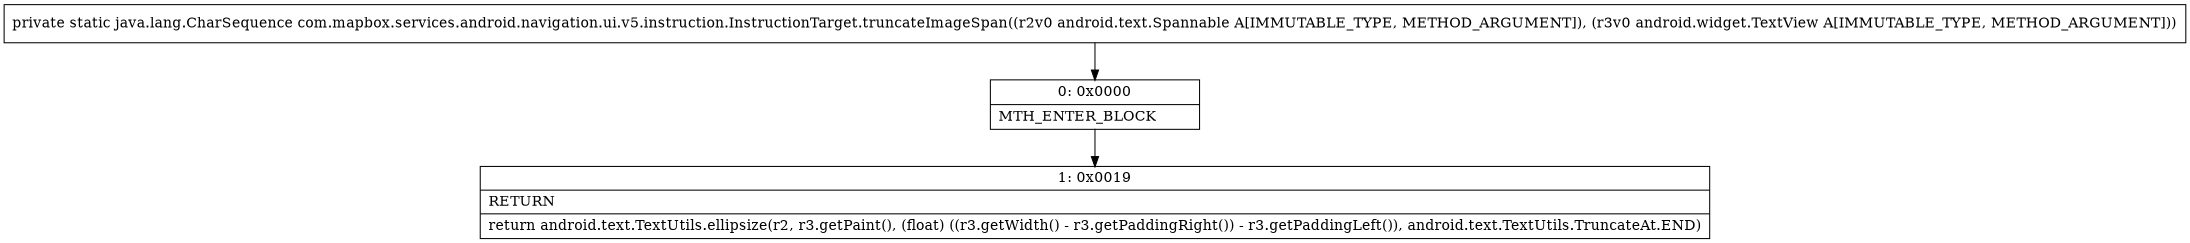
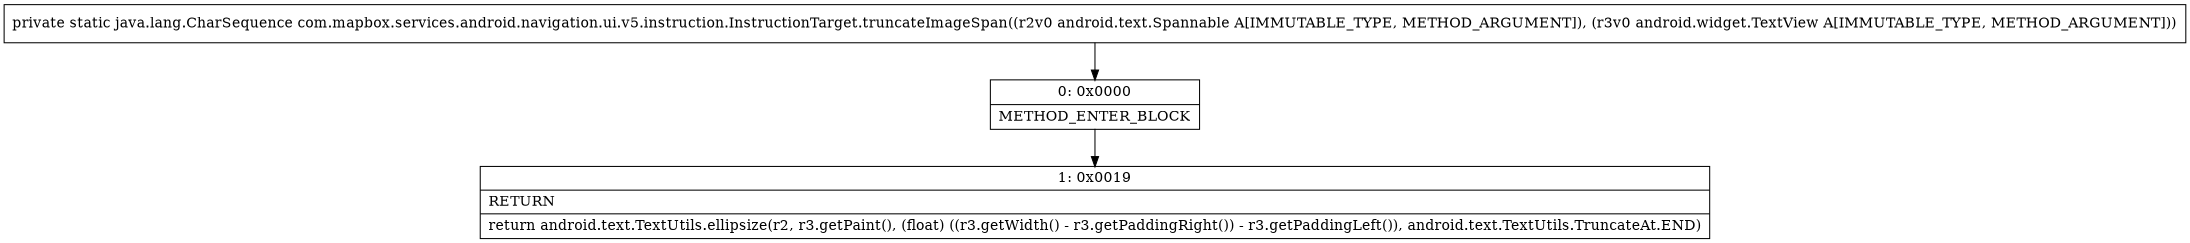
(1078, 116) -> (1095, 116)
